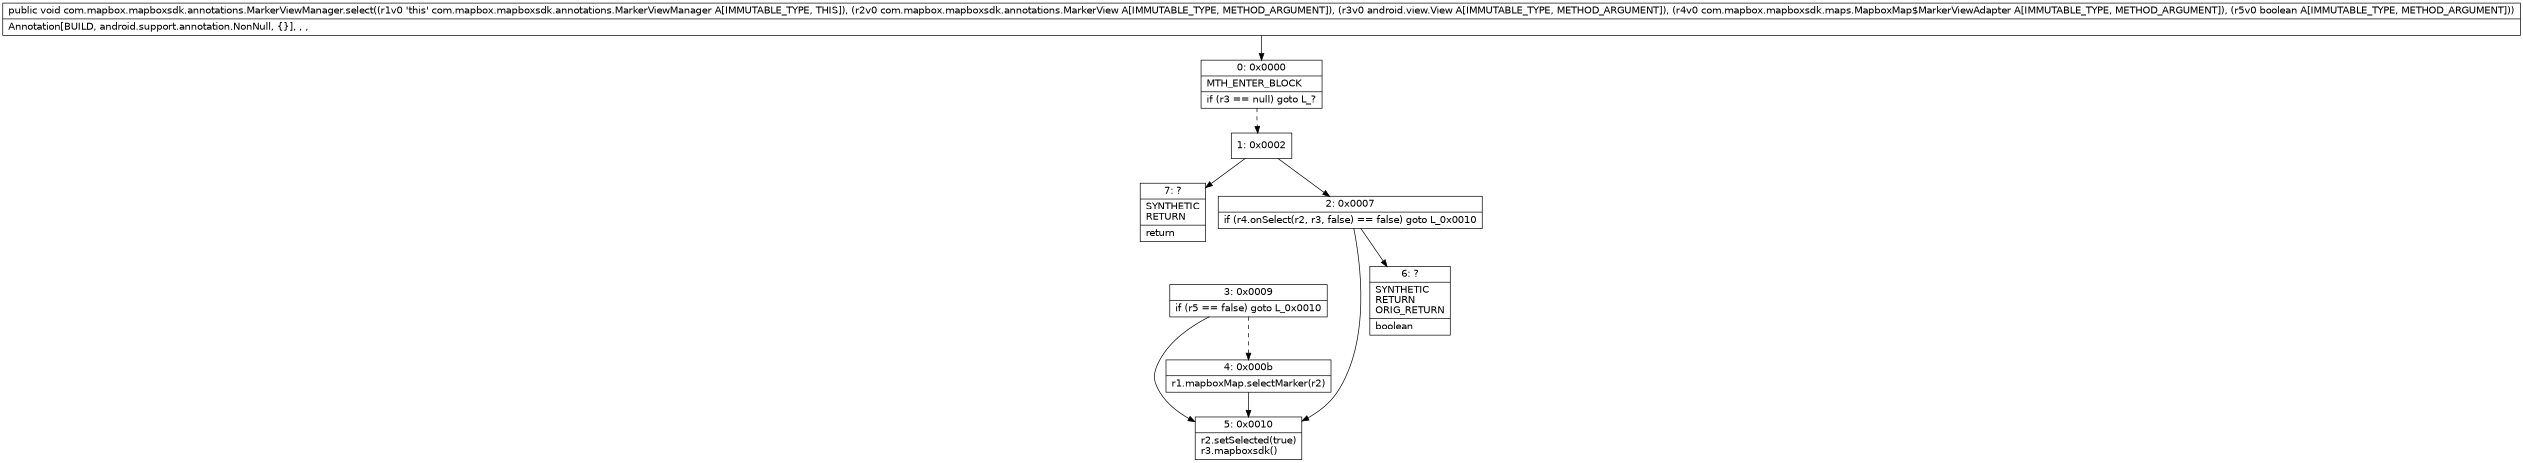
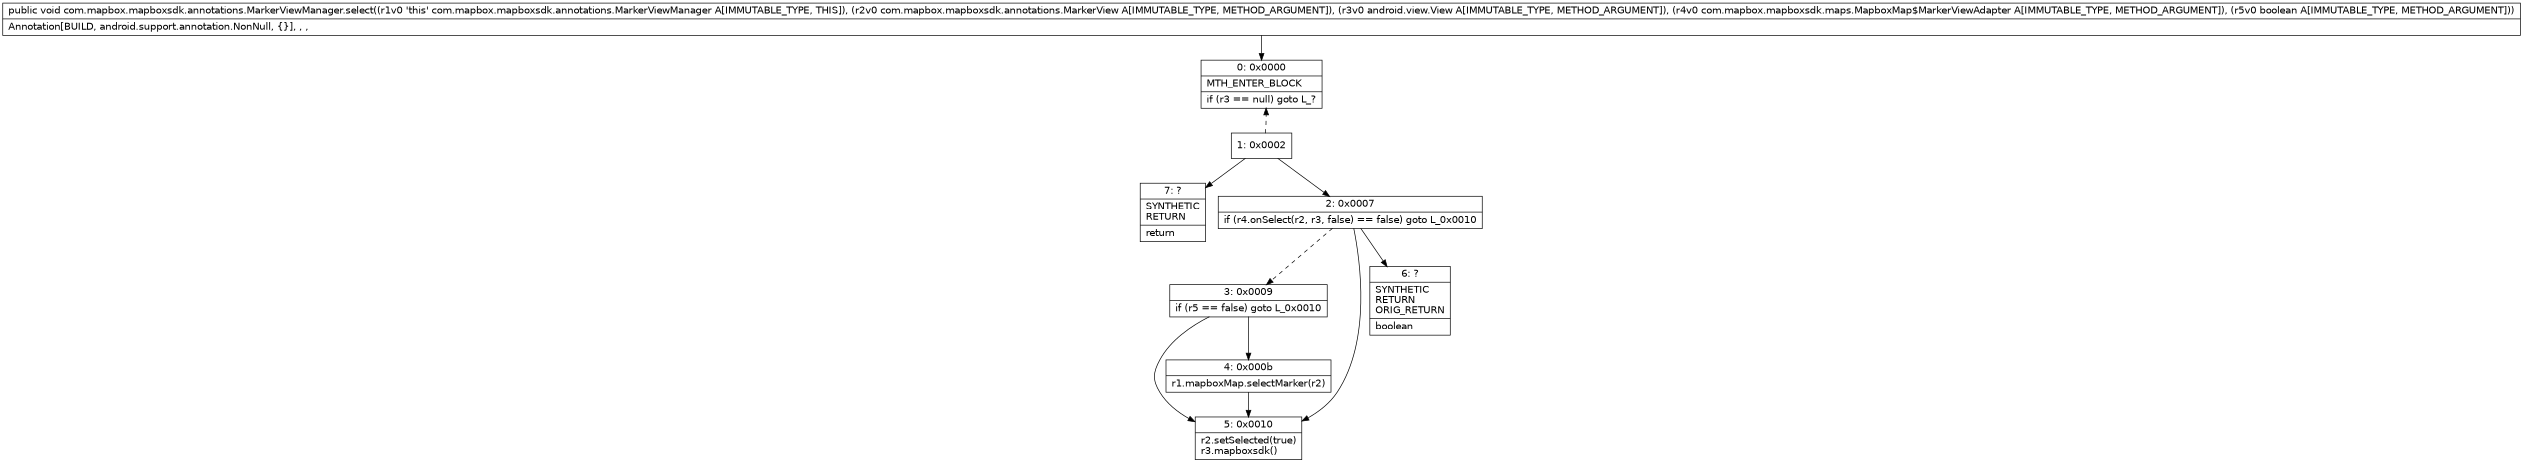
(1257, 117) -> (1266, 124)
none -> (1302, 254)
(1248, 335) -> (1248, 335)
